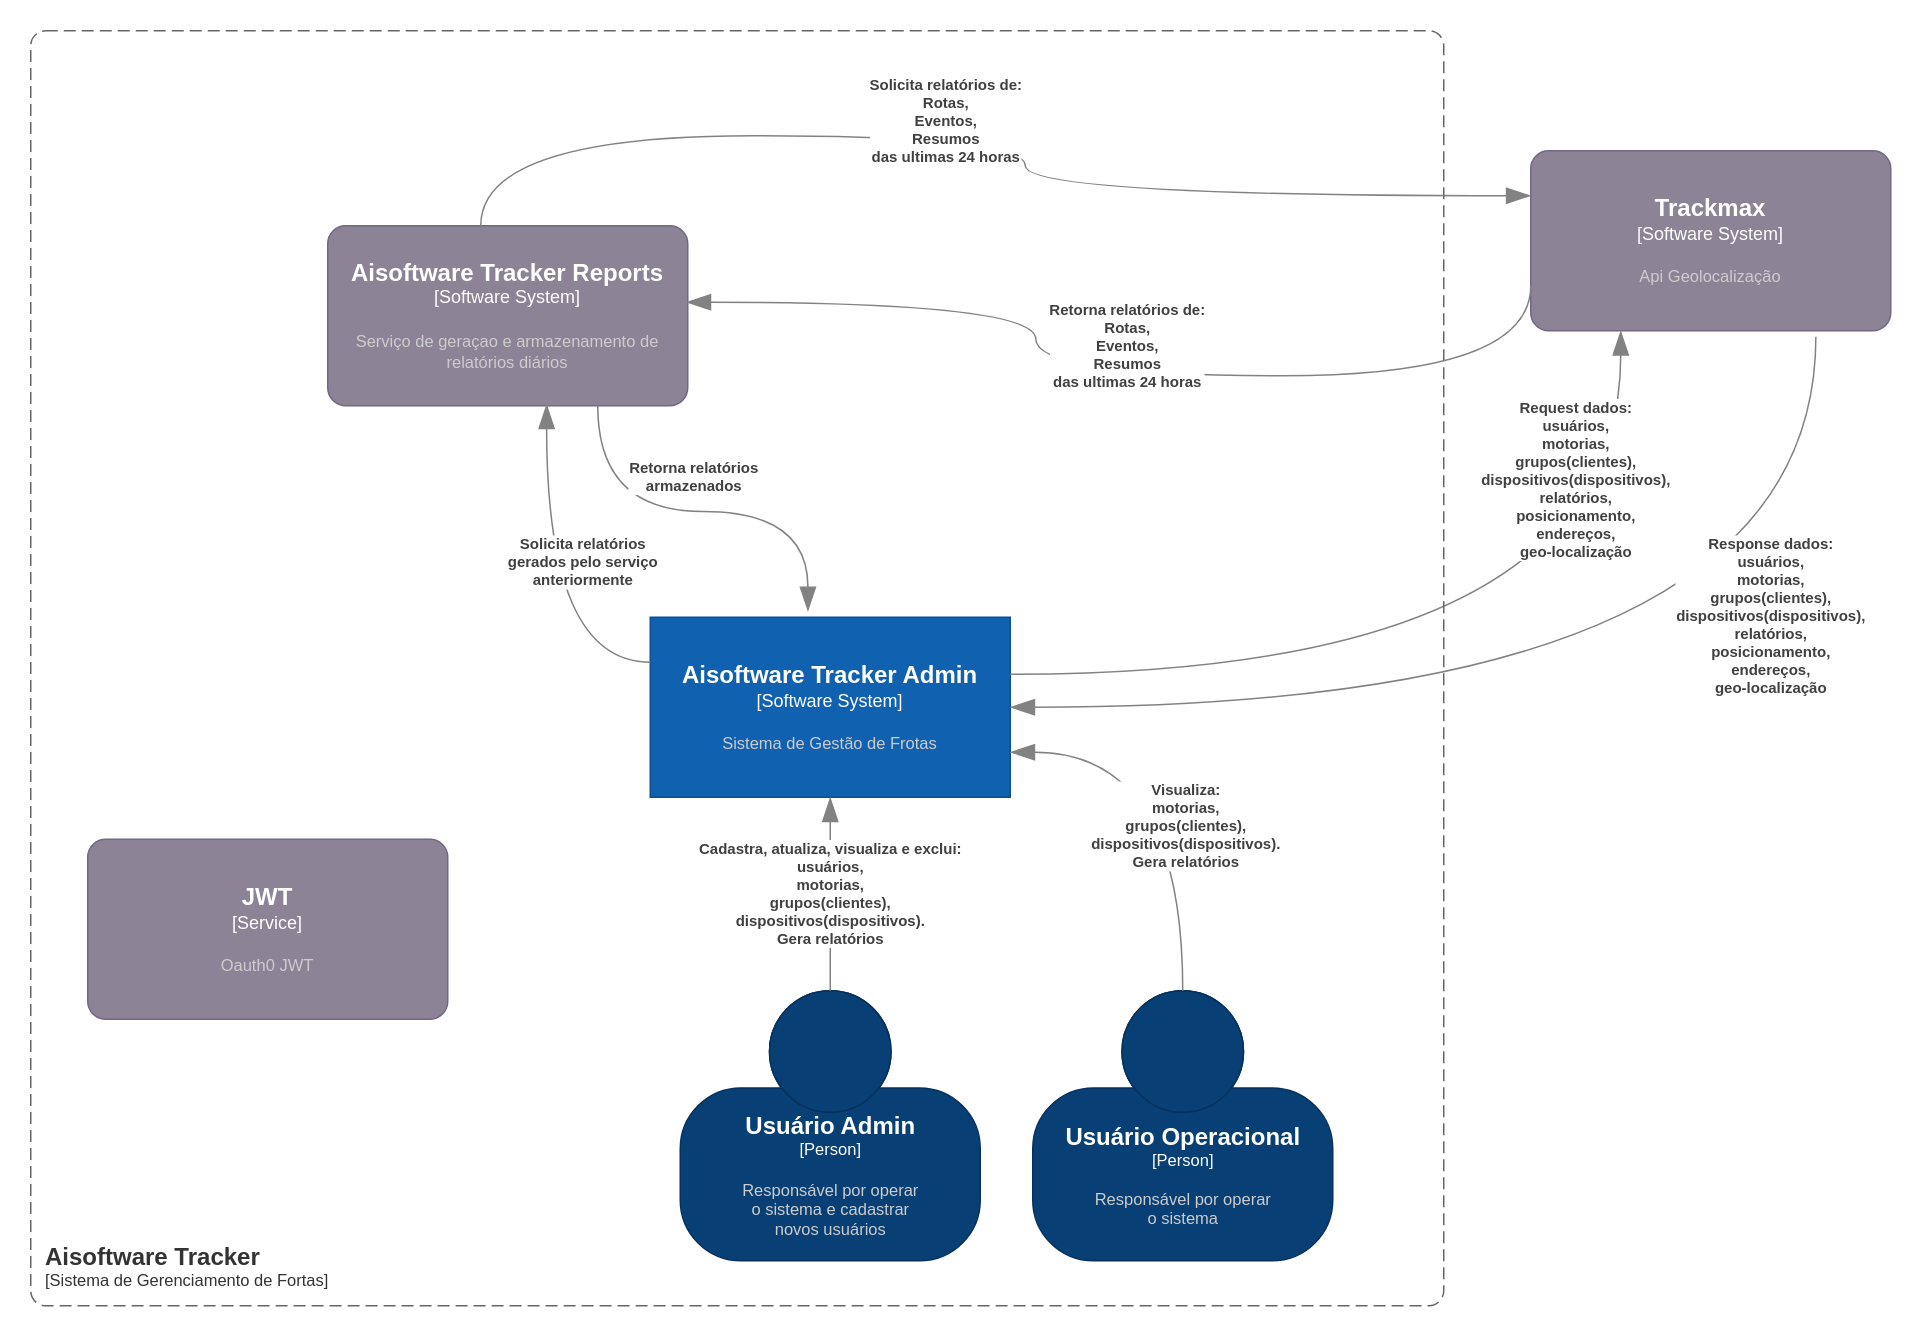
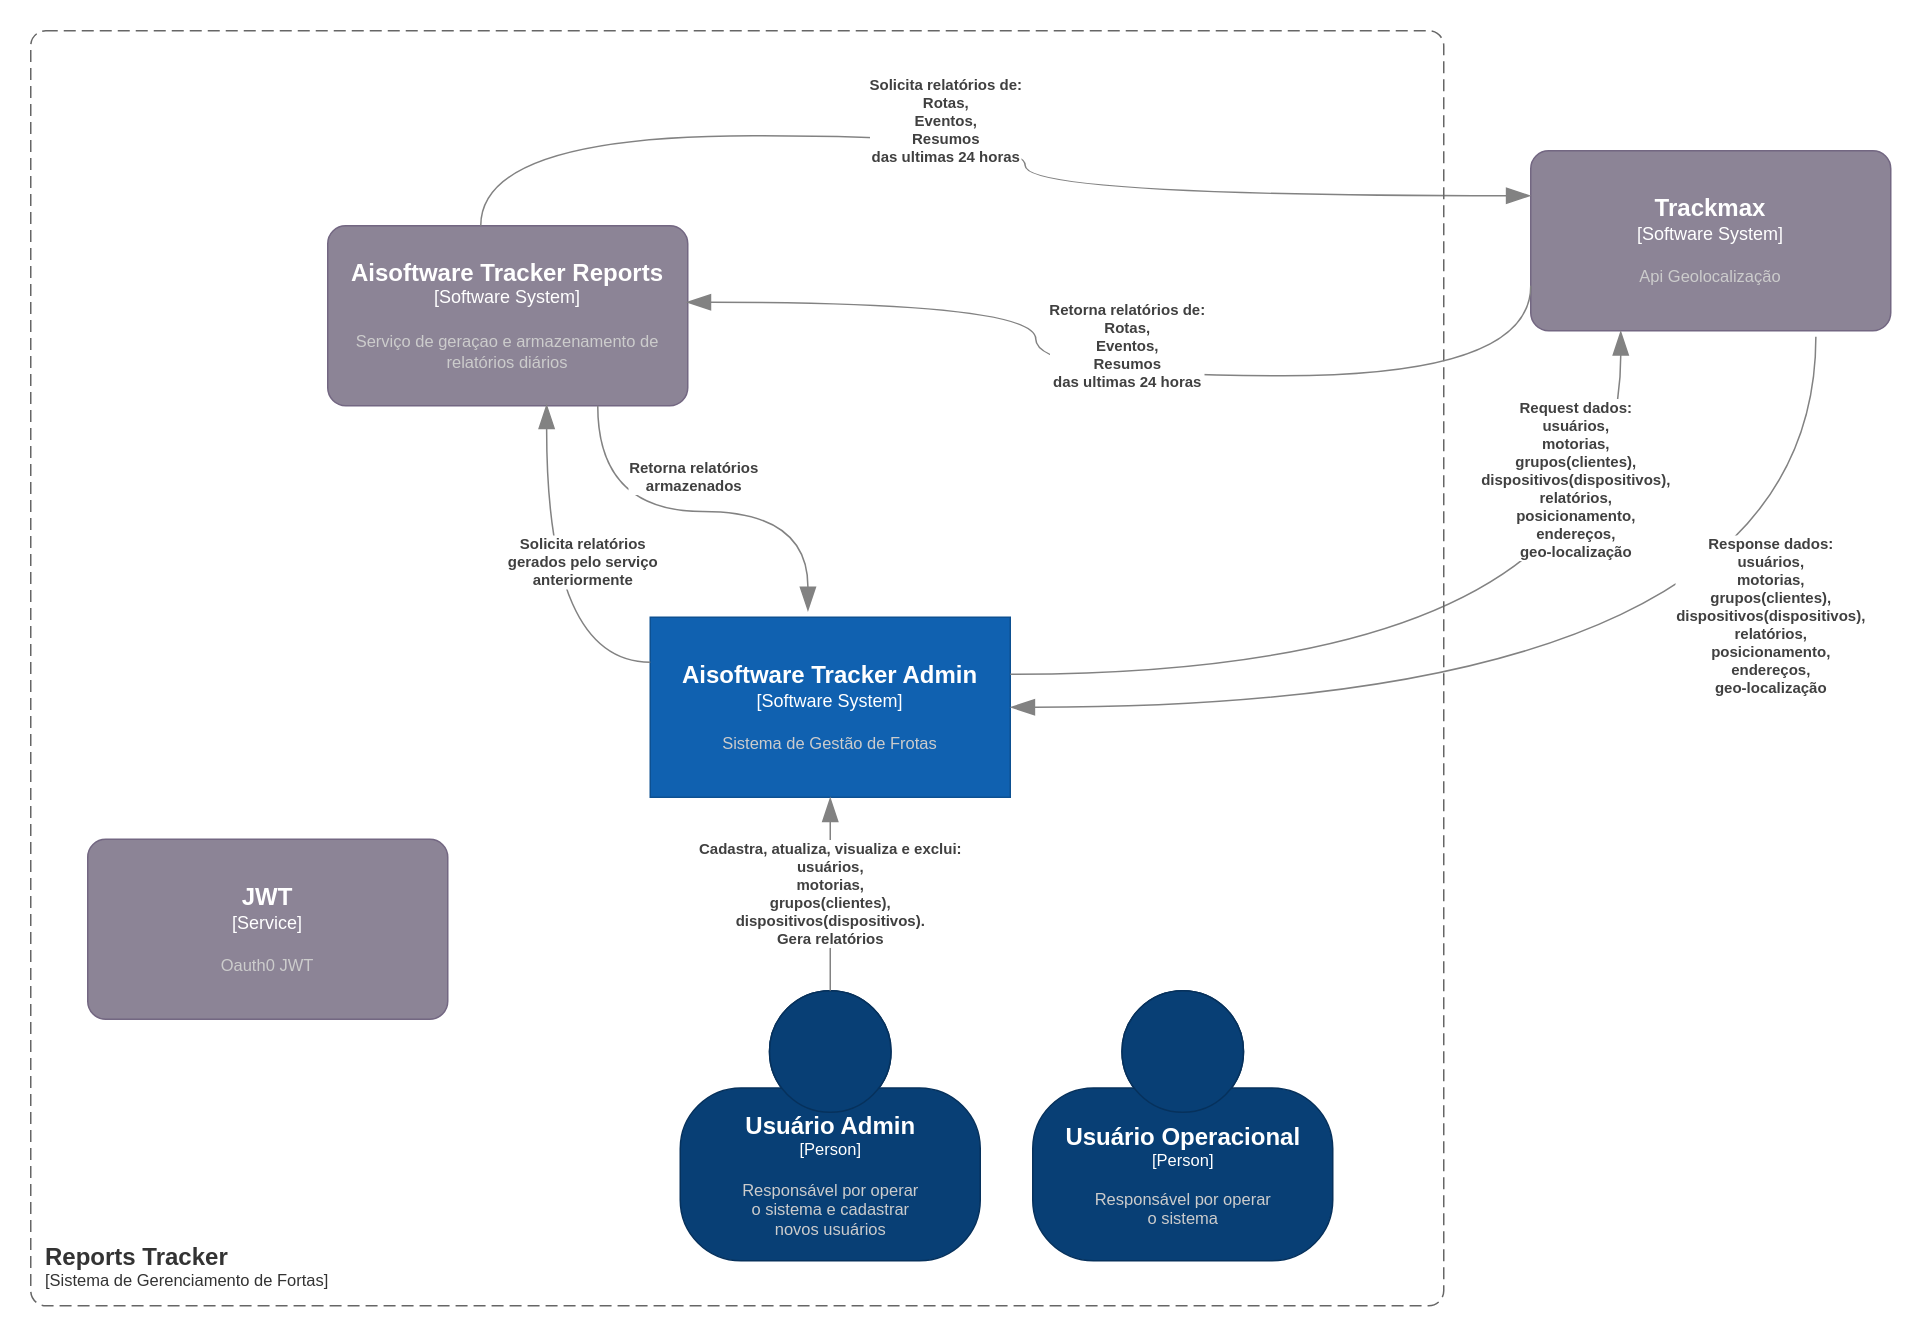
(1178, 914) -> none
(199, 1269) -> (199, 1269)
